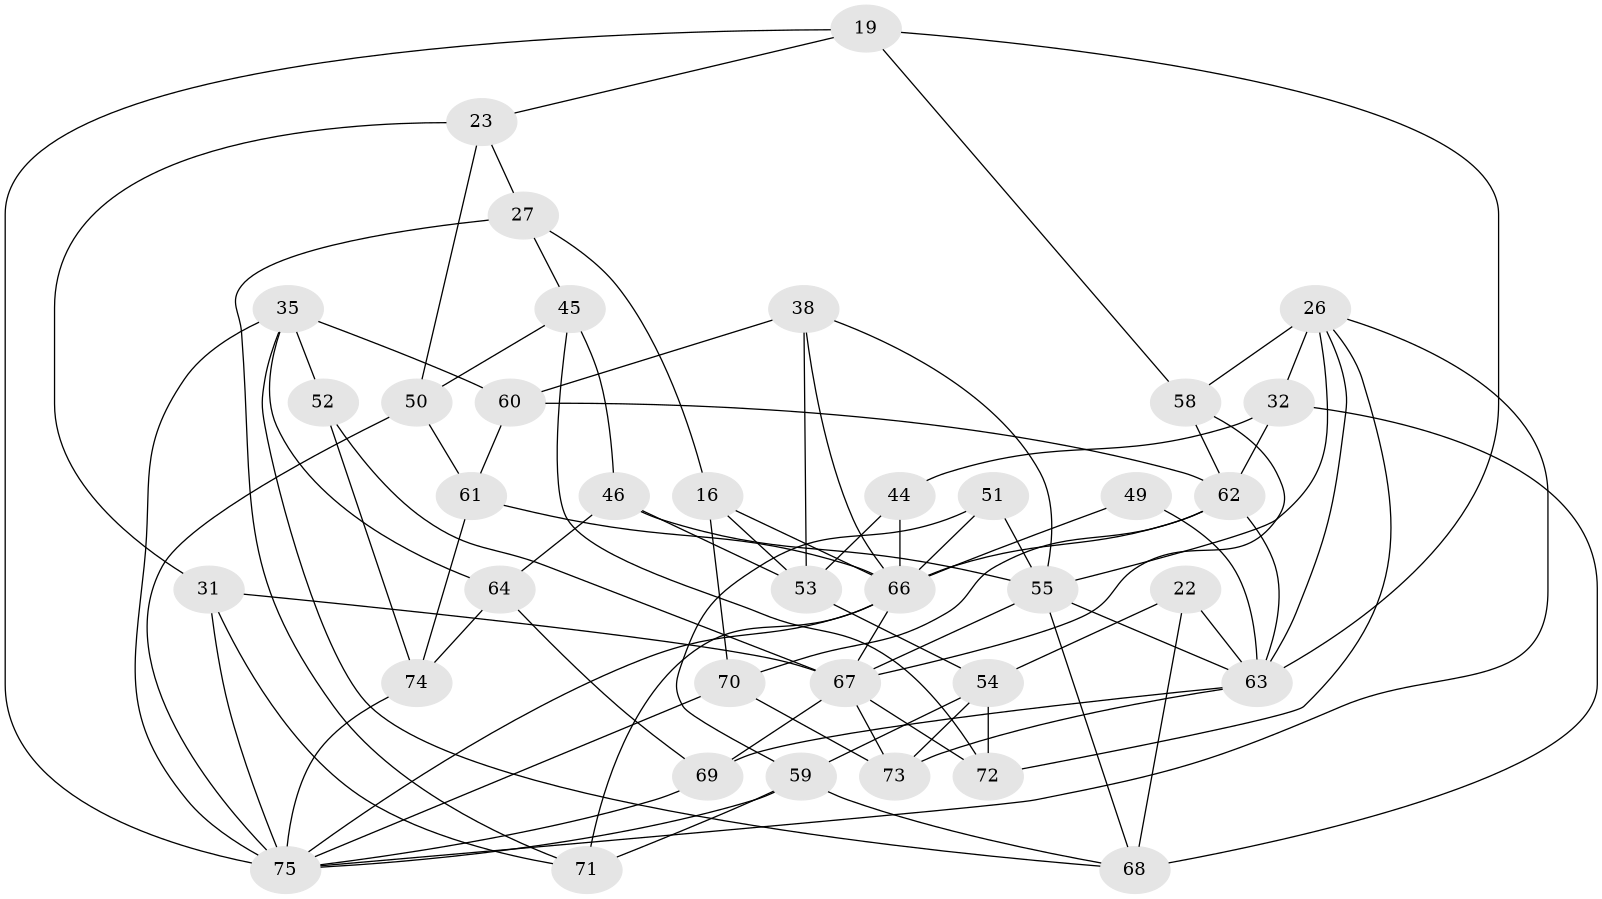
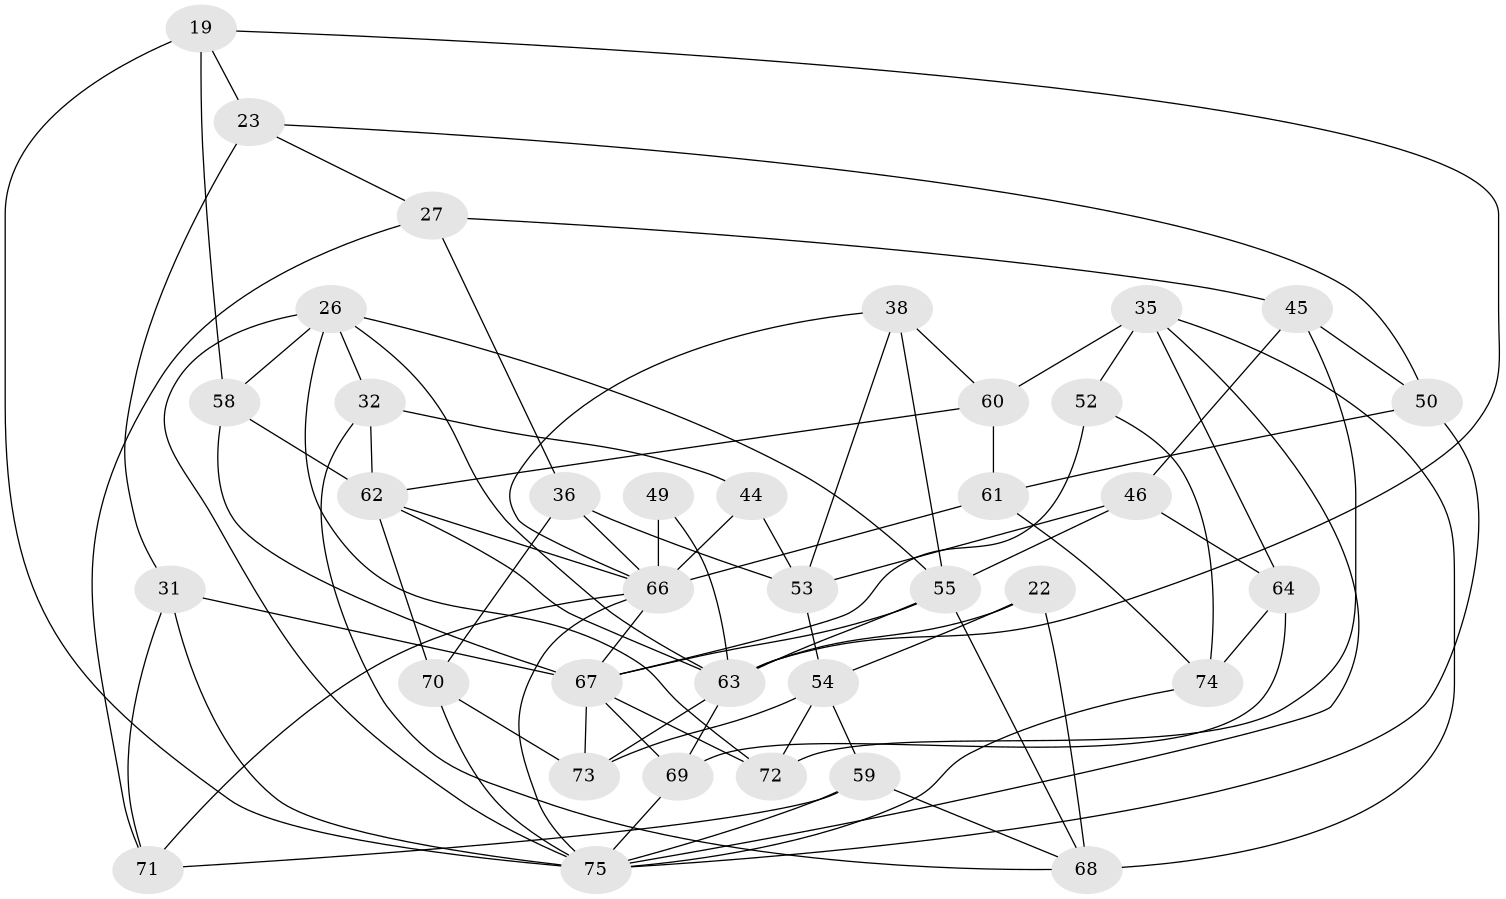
(708, 496) -> (565, 496)
(993, 496) -> none
